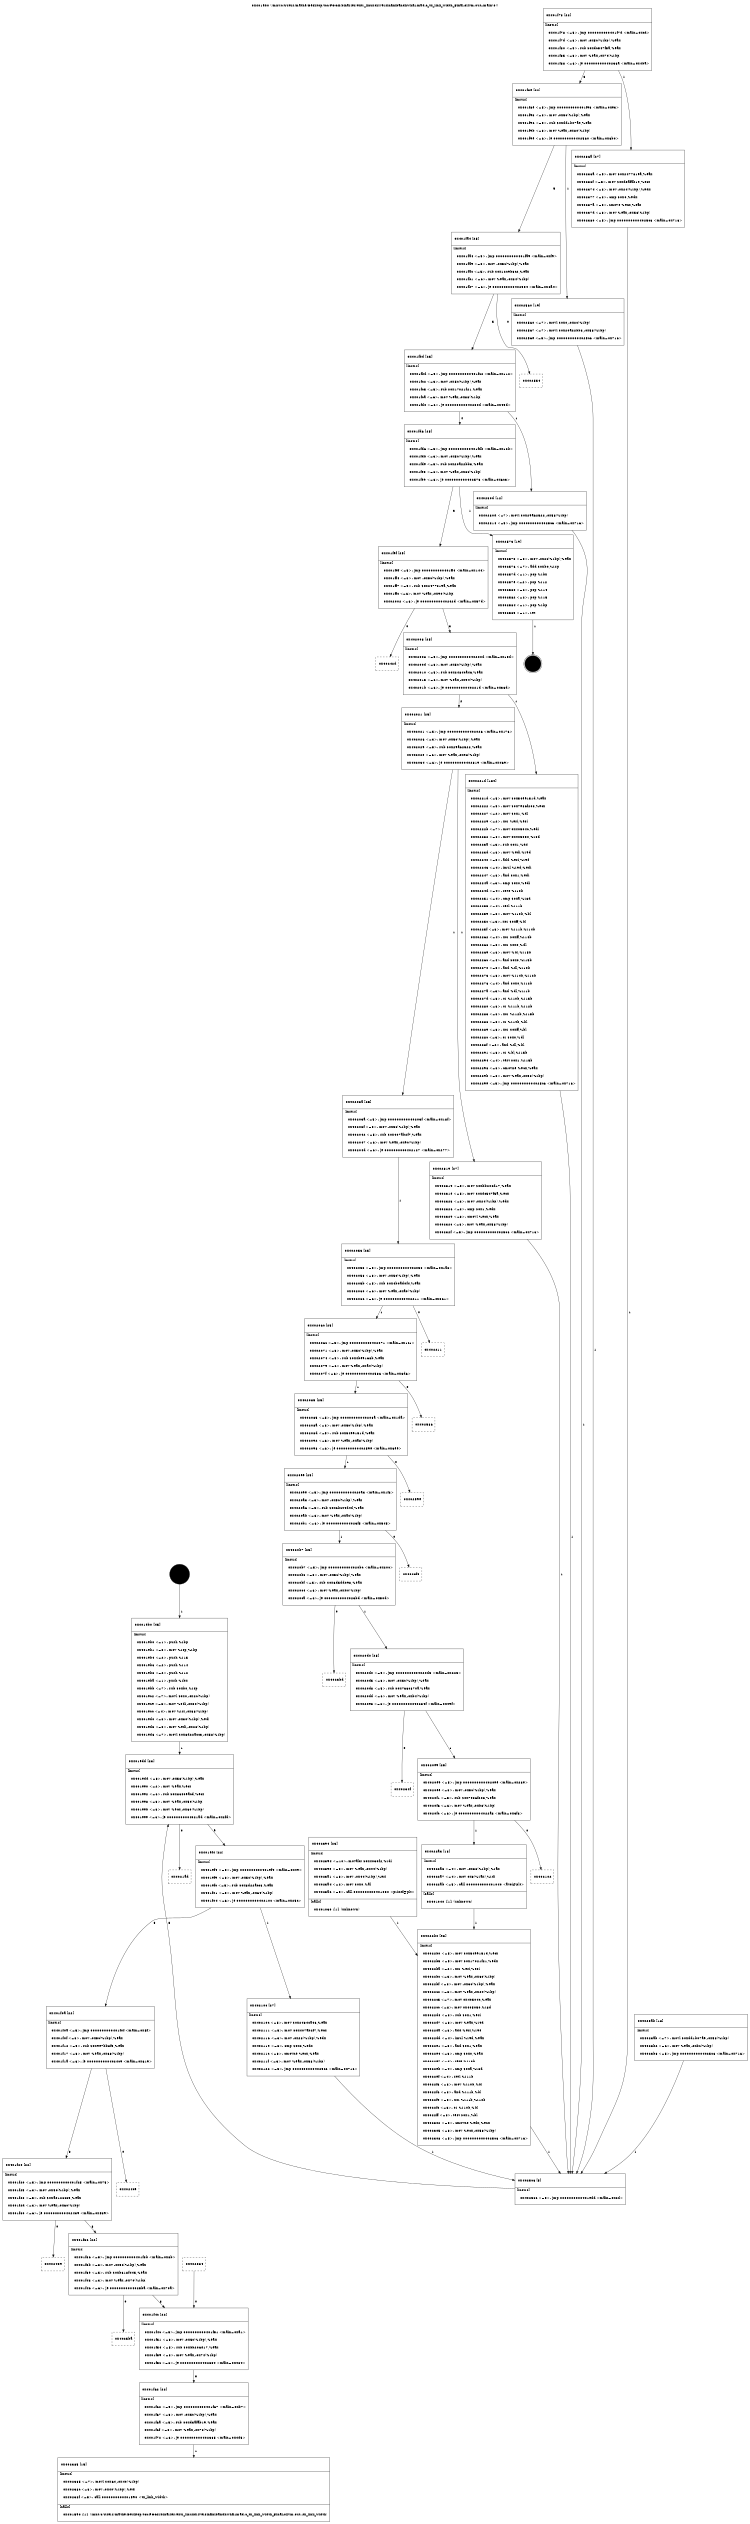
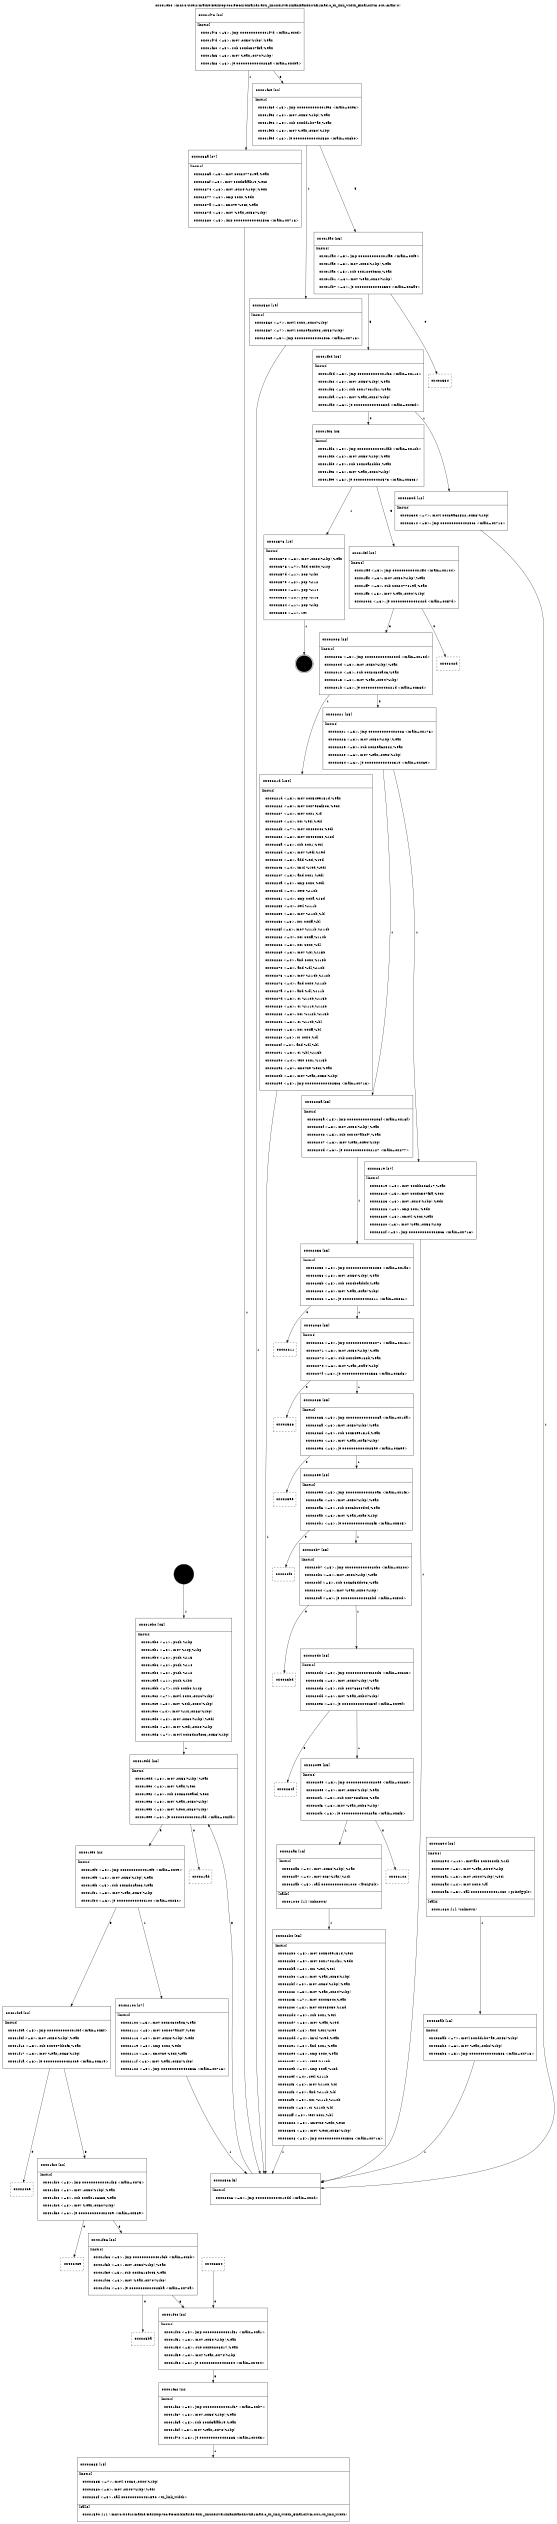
(403, 1935) -> (480, 1964)
